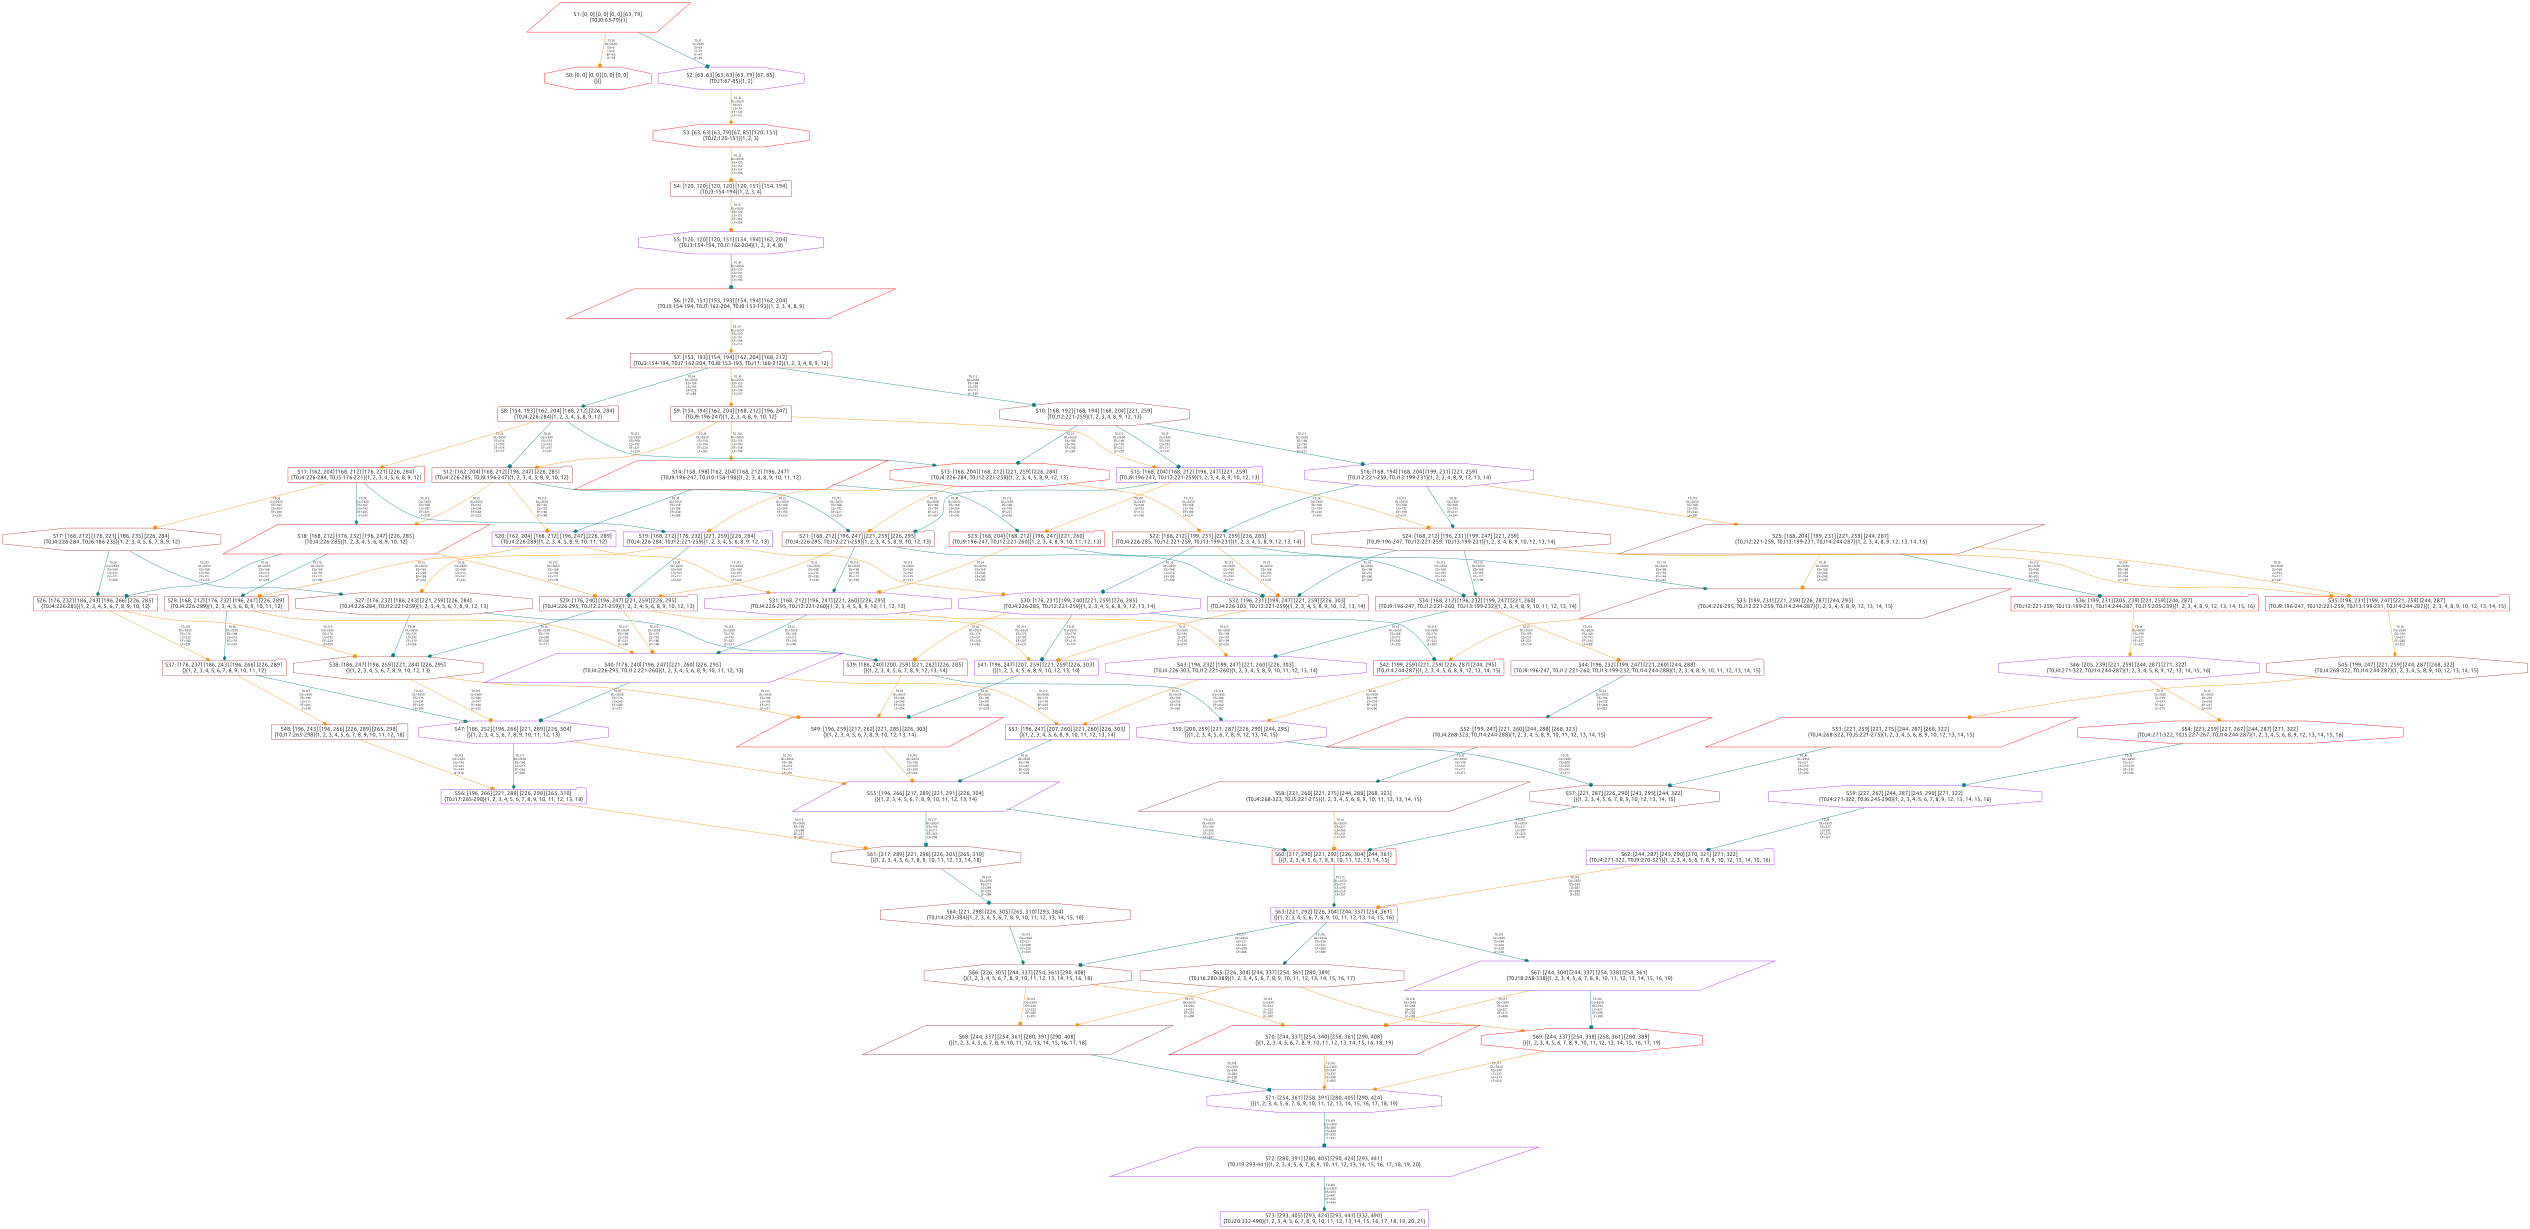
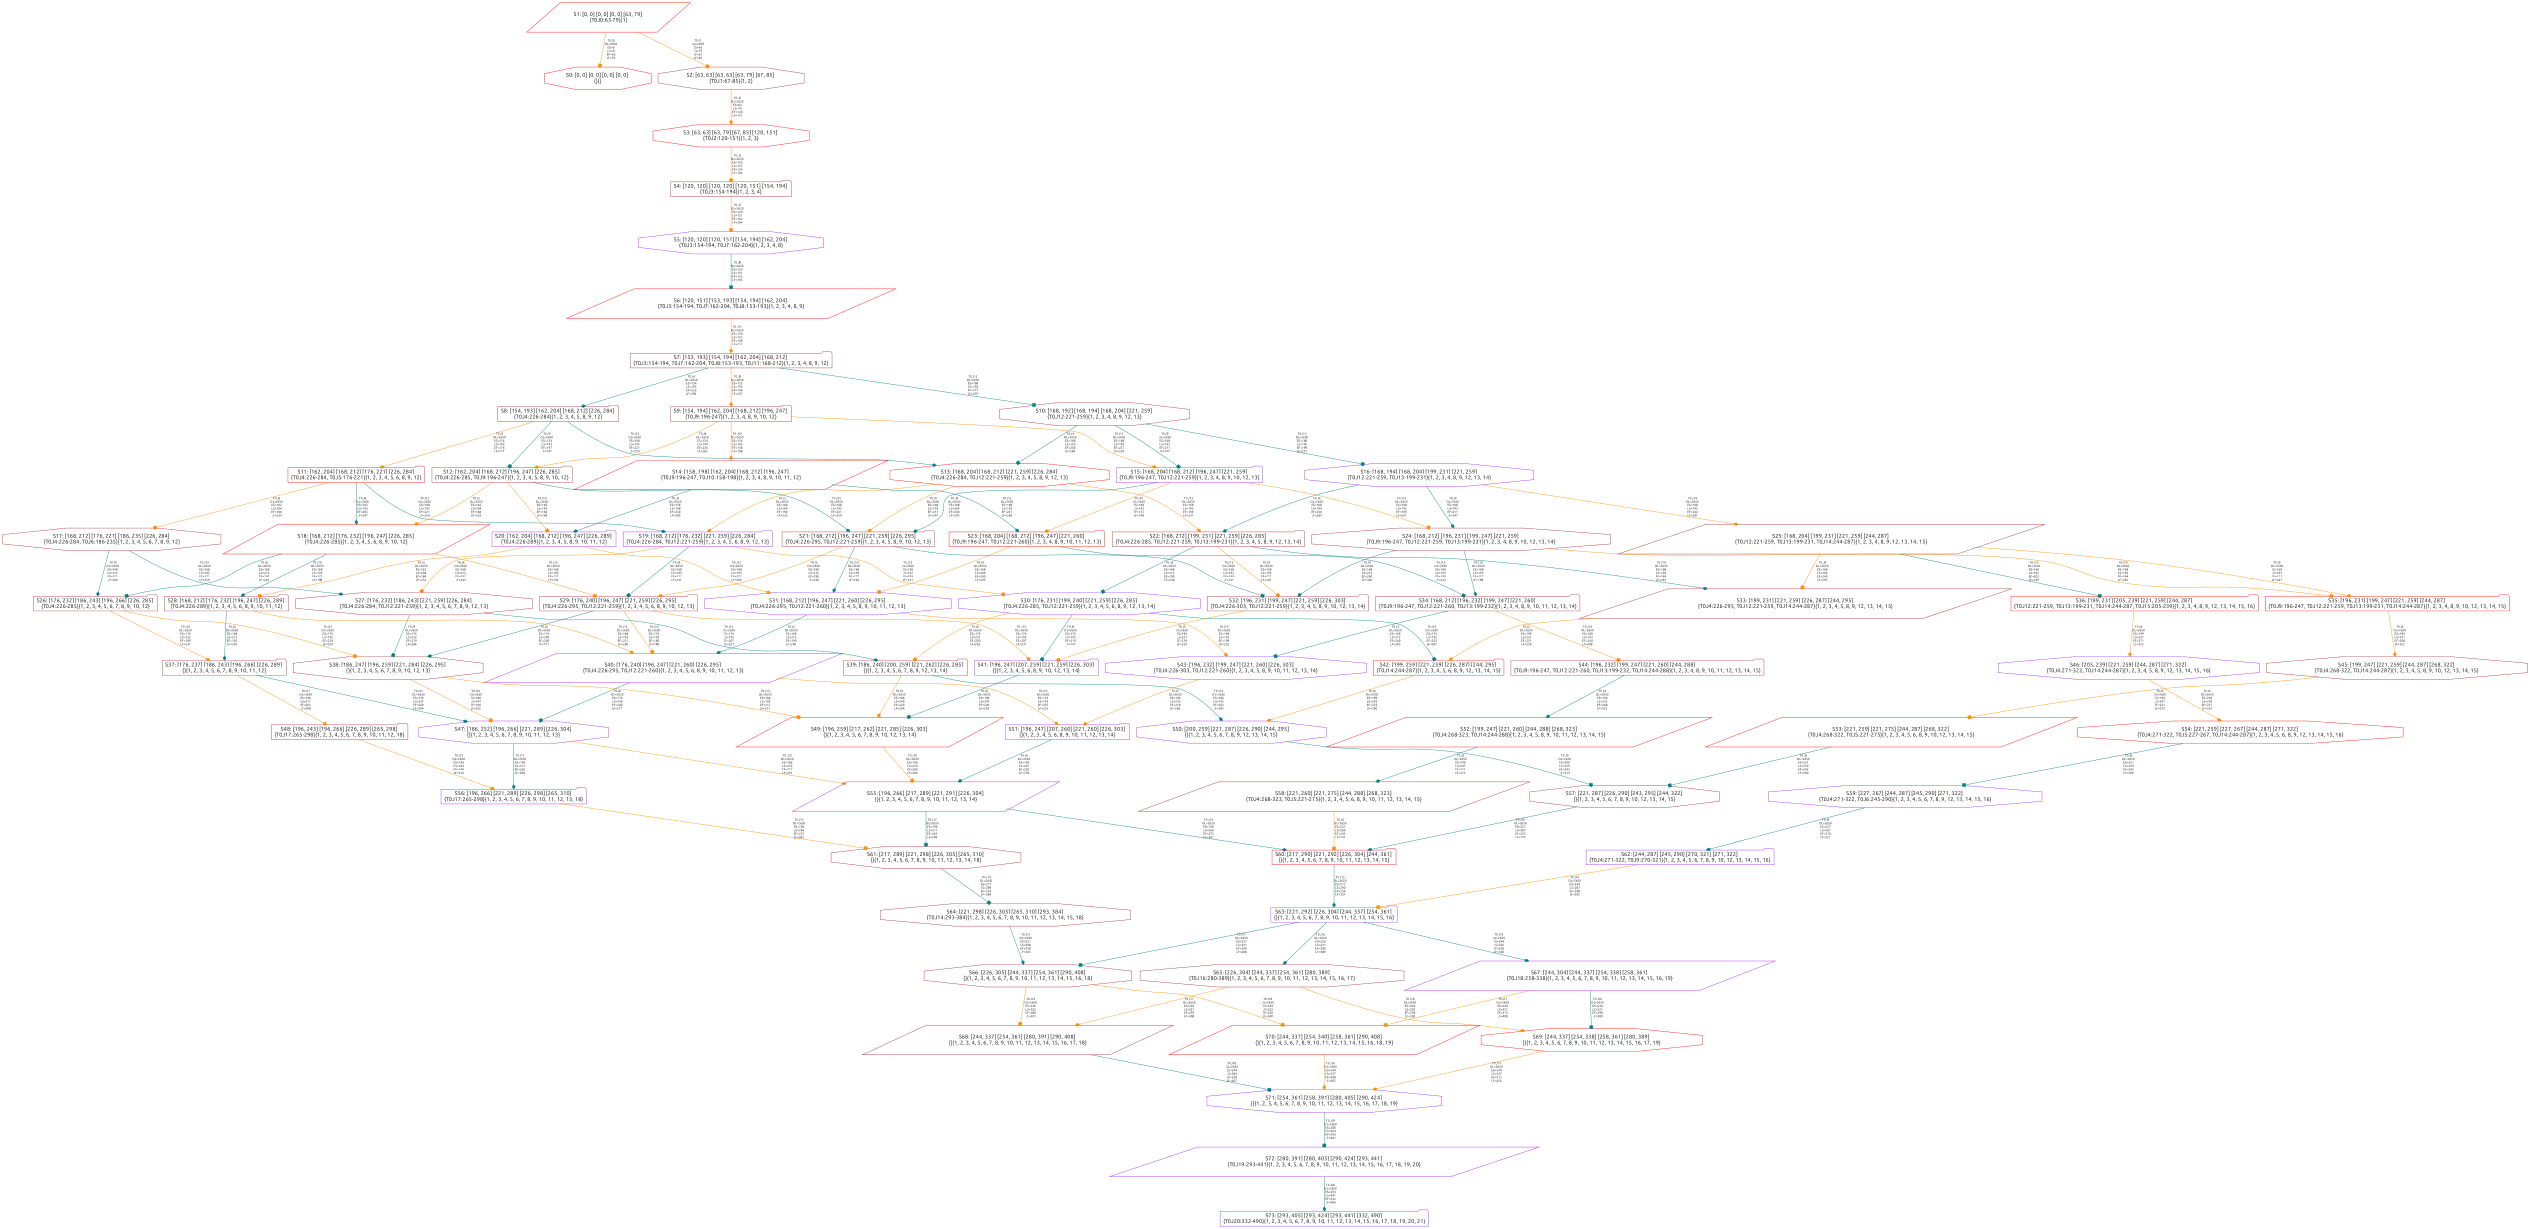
(672, 49) -> (672, 49)
(731, 78) -> (731, 78)
